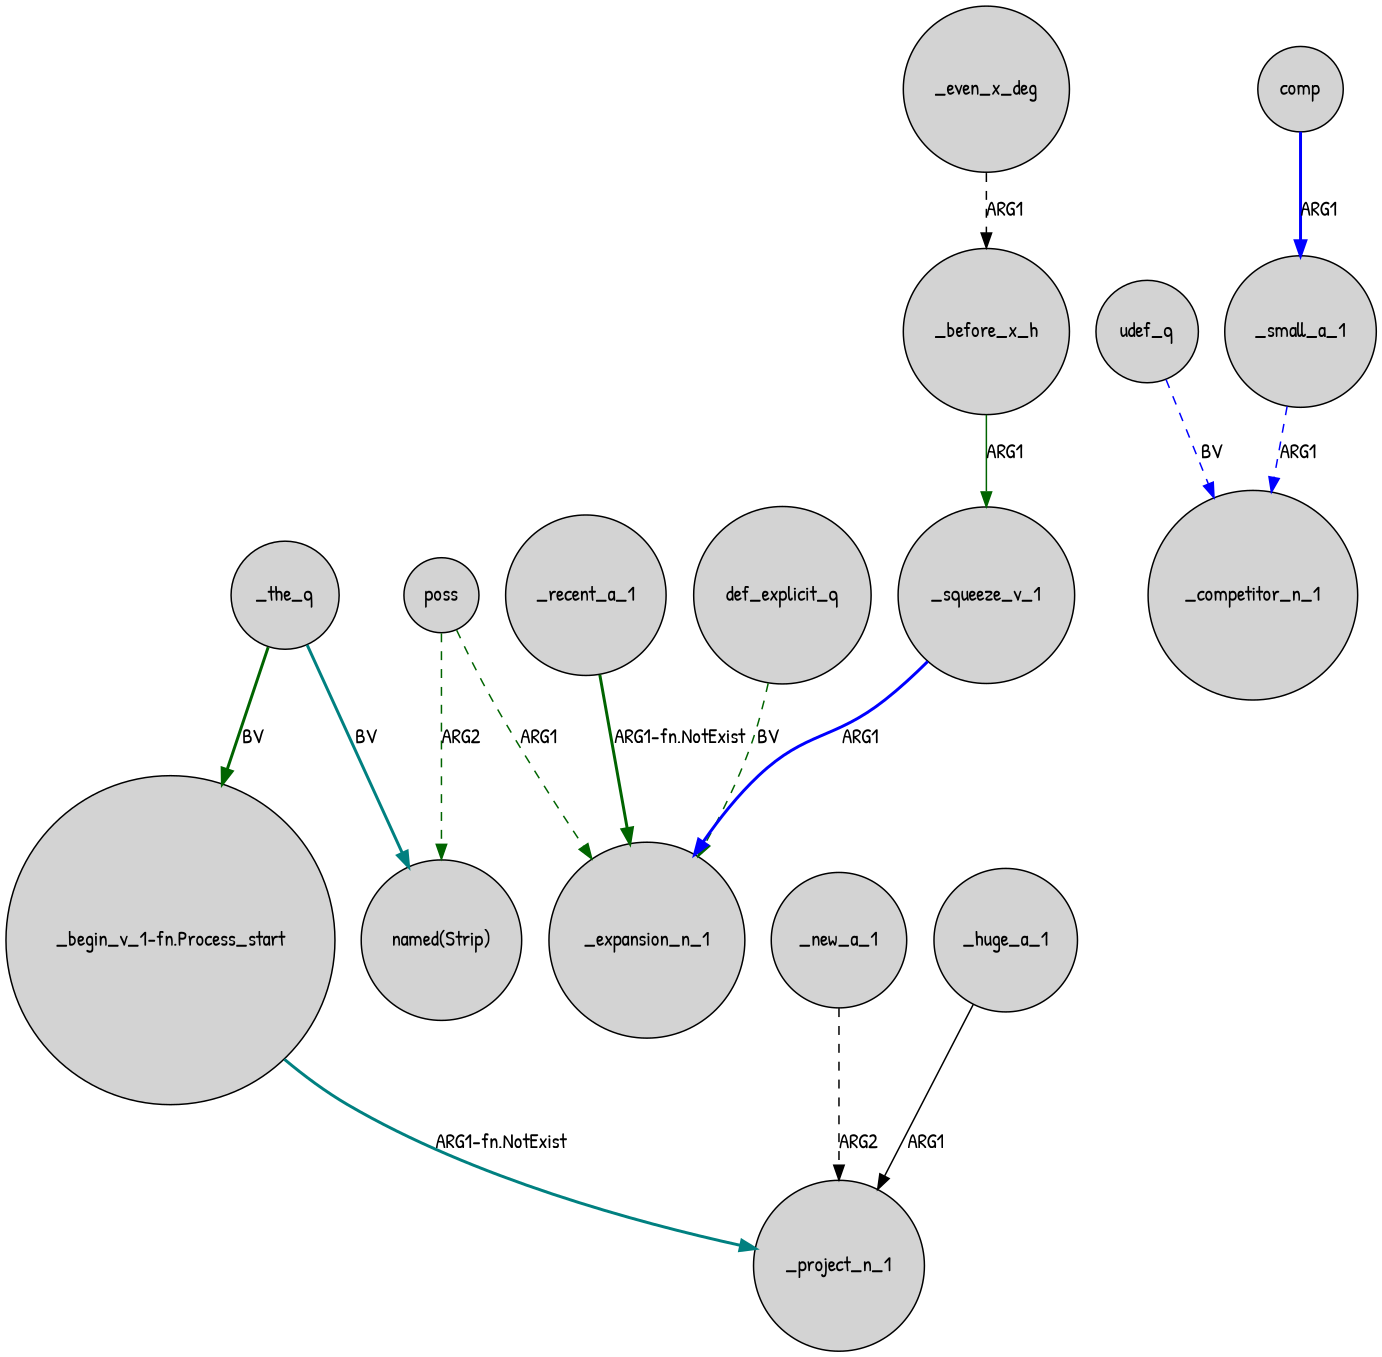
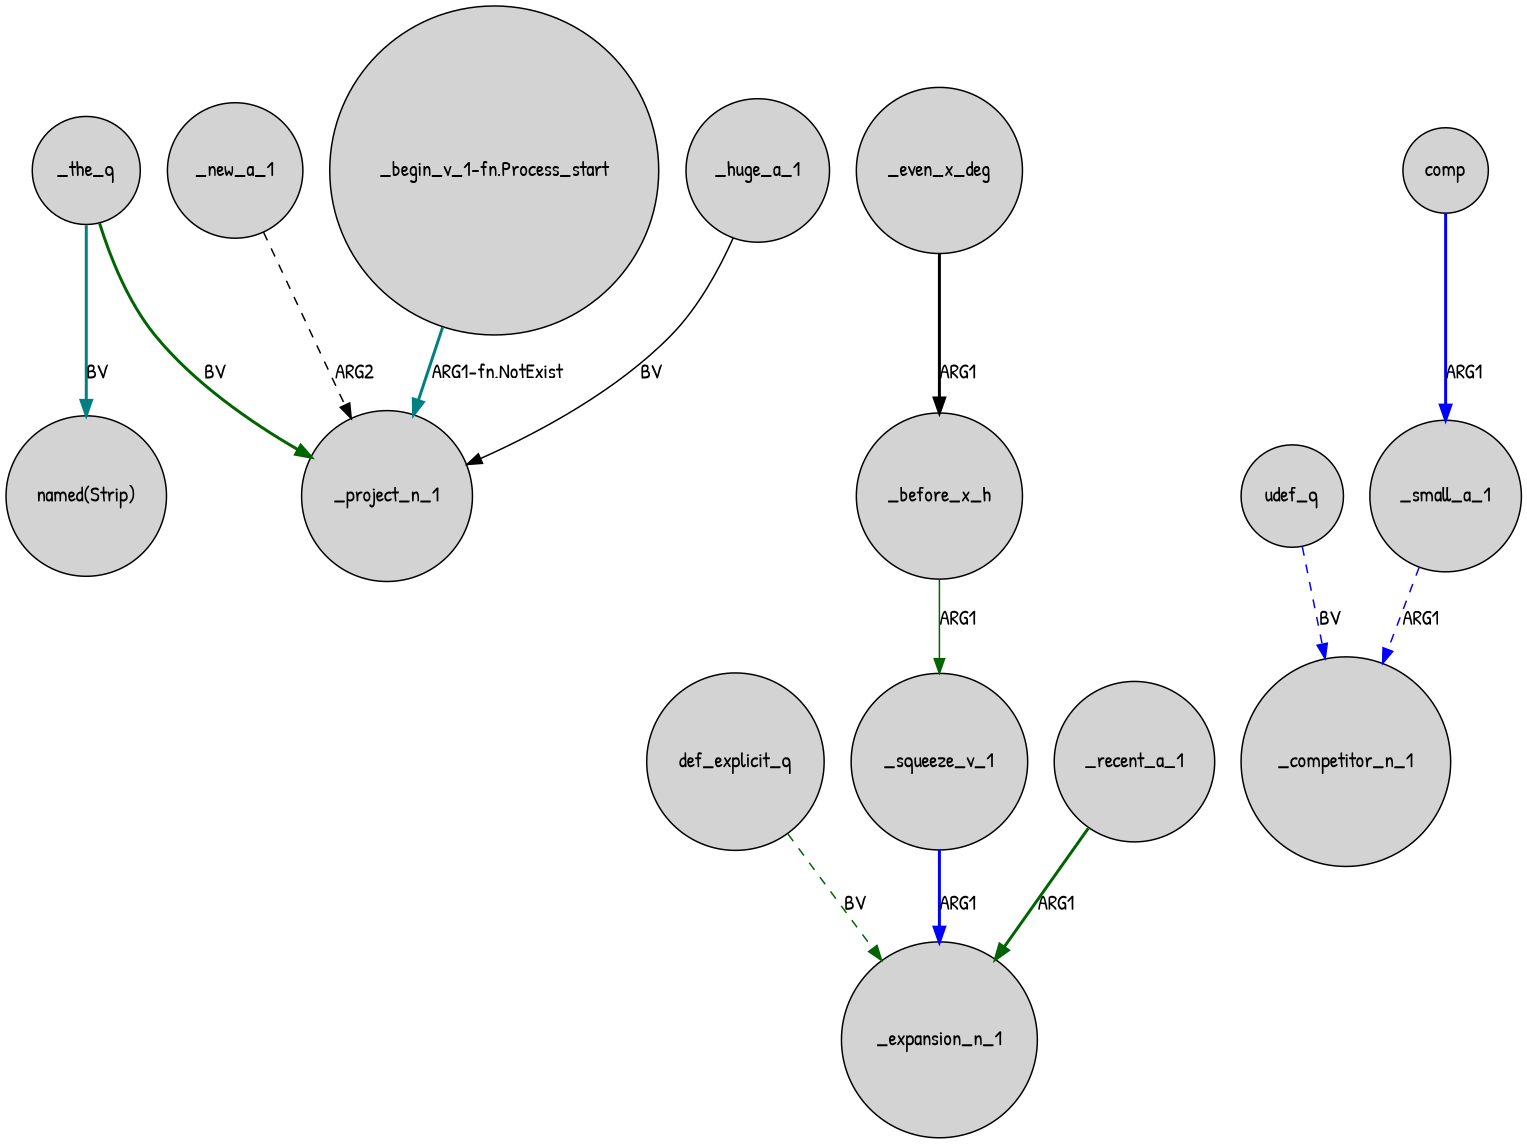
(986, 203) -> (939, 326)
(441, 595) -> none
(248, 708) -> (175, 357)
(680, 738) -> (1056, 904)
(926, 1143) -> (651, 373)
